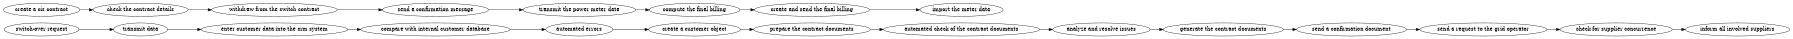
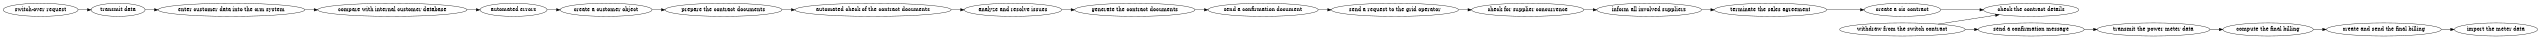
(198, 10) -> (1967, 20)
none -> (1771, 10)
